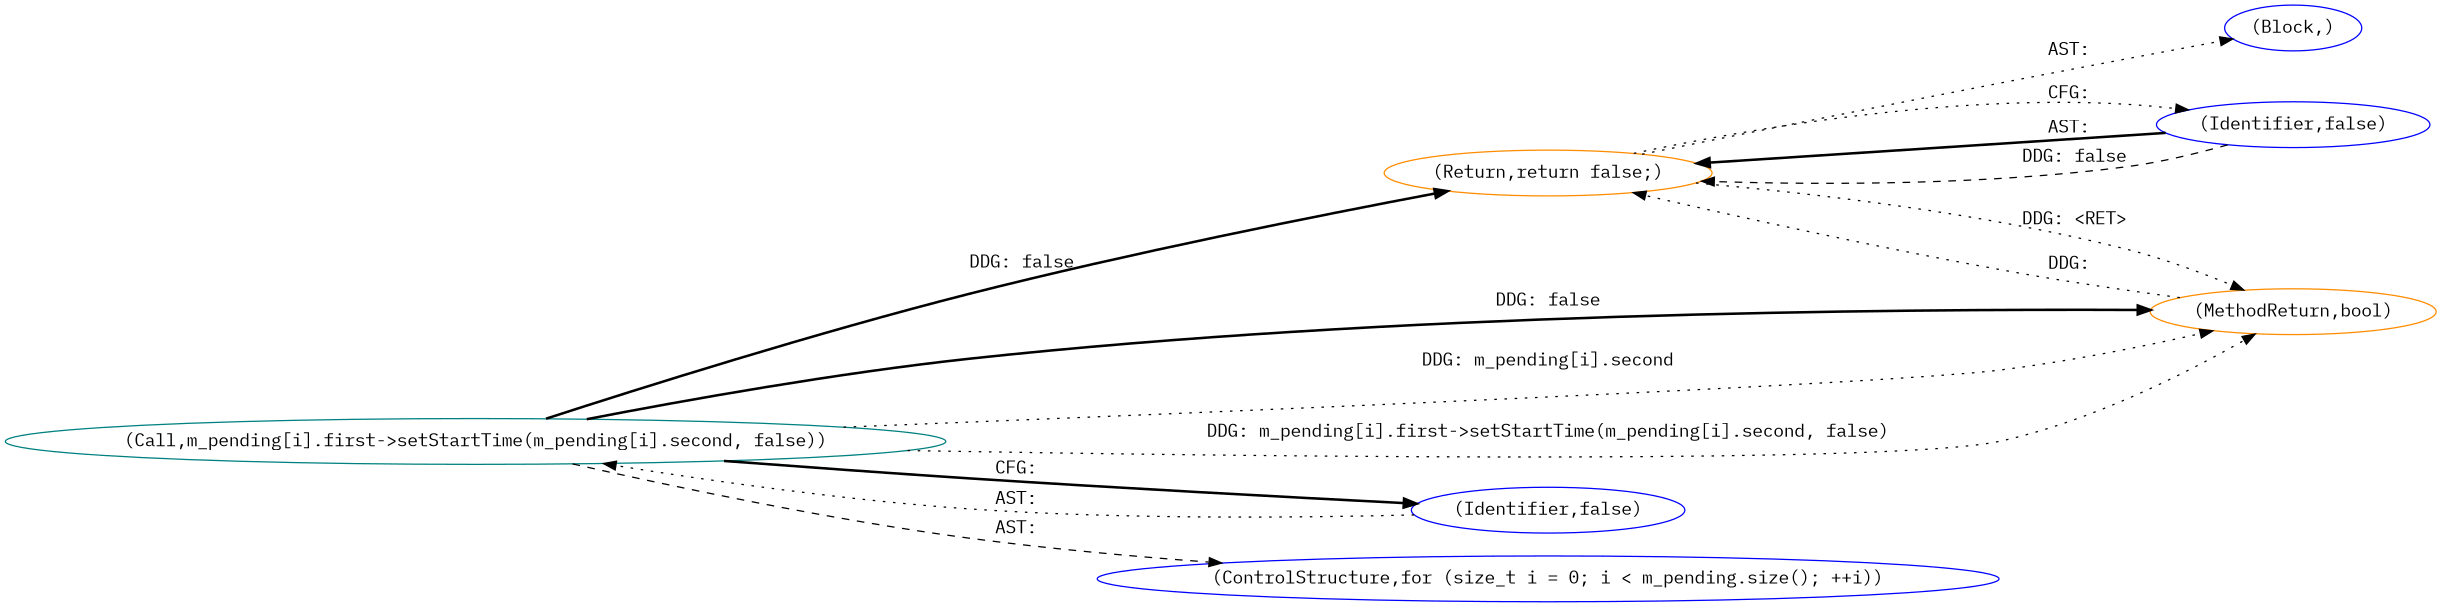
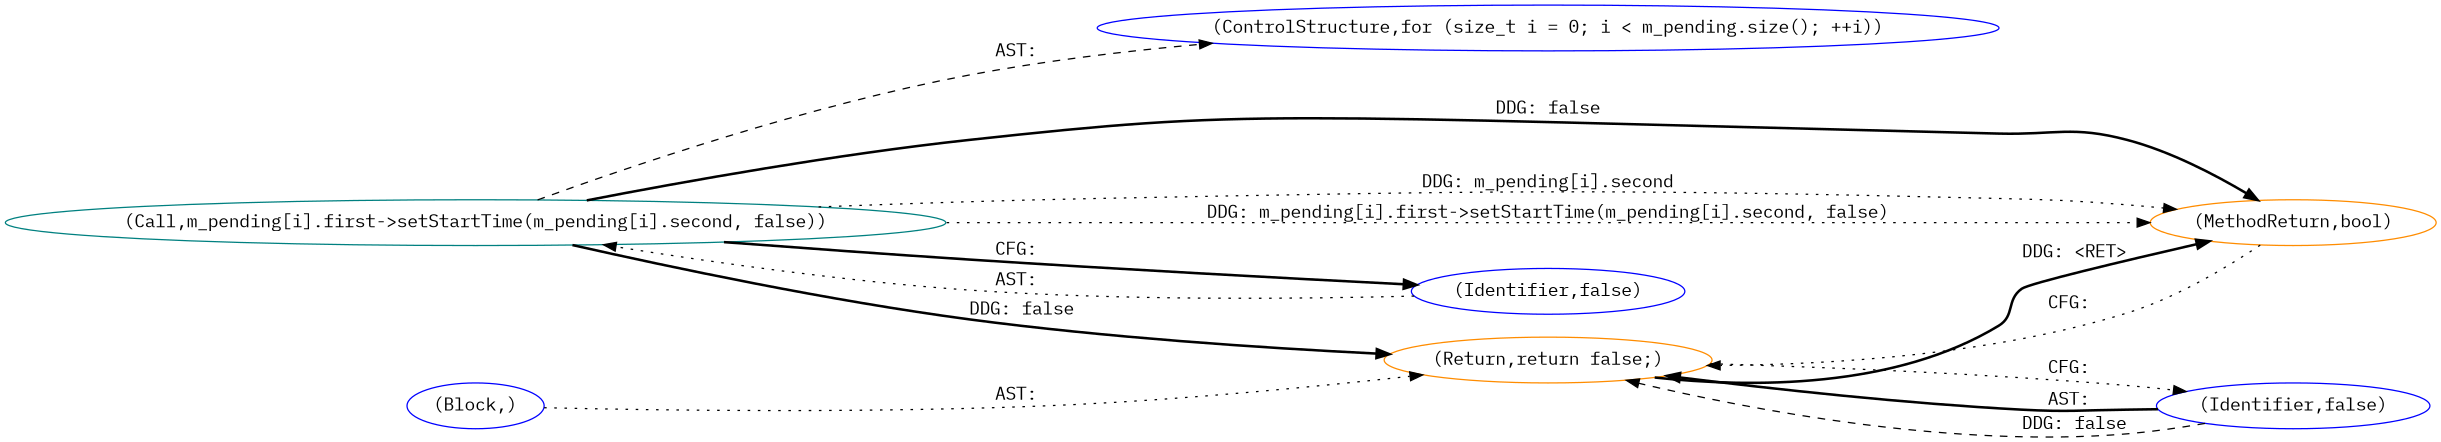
(1931, 97) -> (978, 408)
(1968, 217) -> (1980, 335)
(2074, 264) -> (2074, 303)
